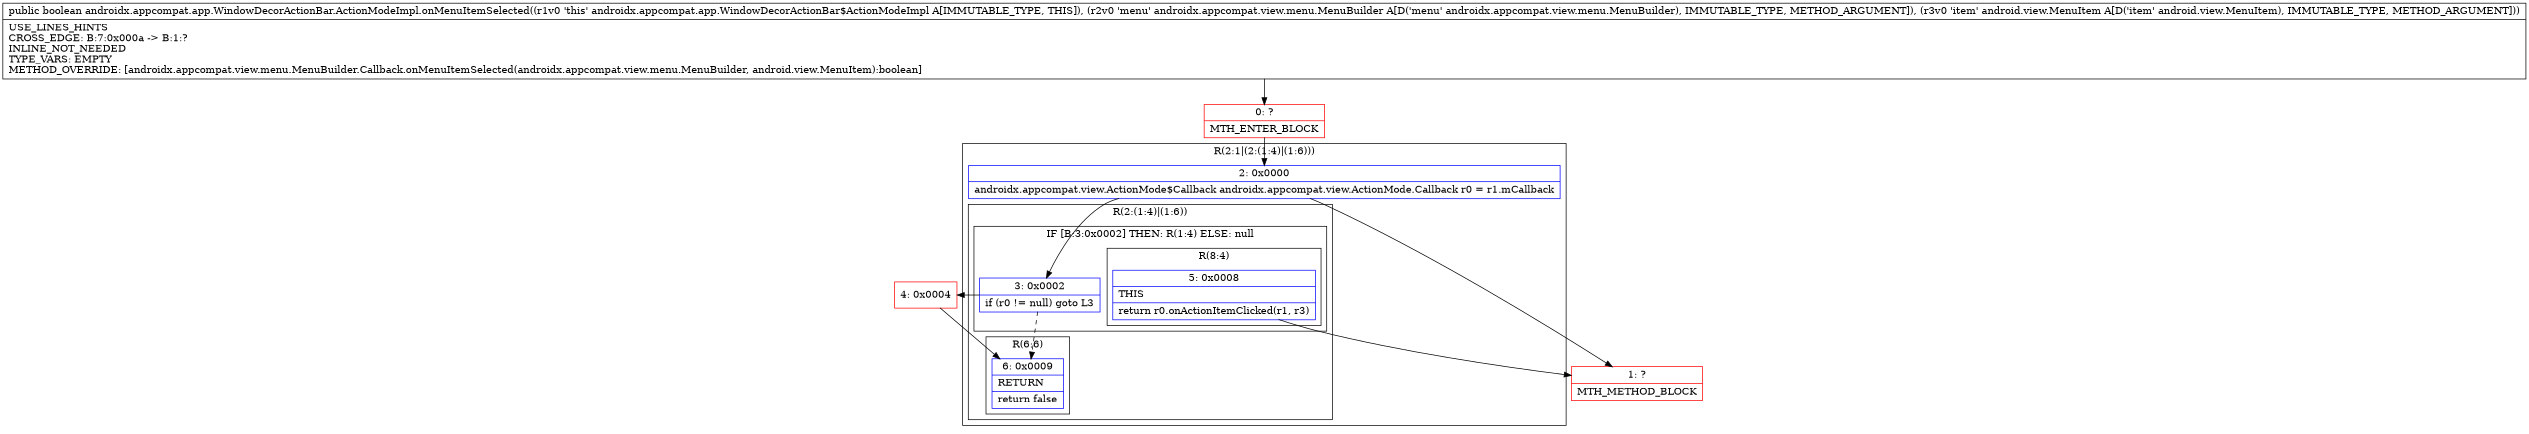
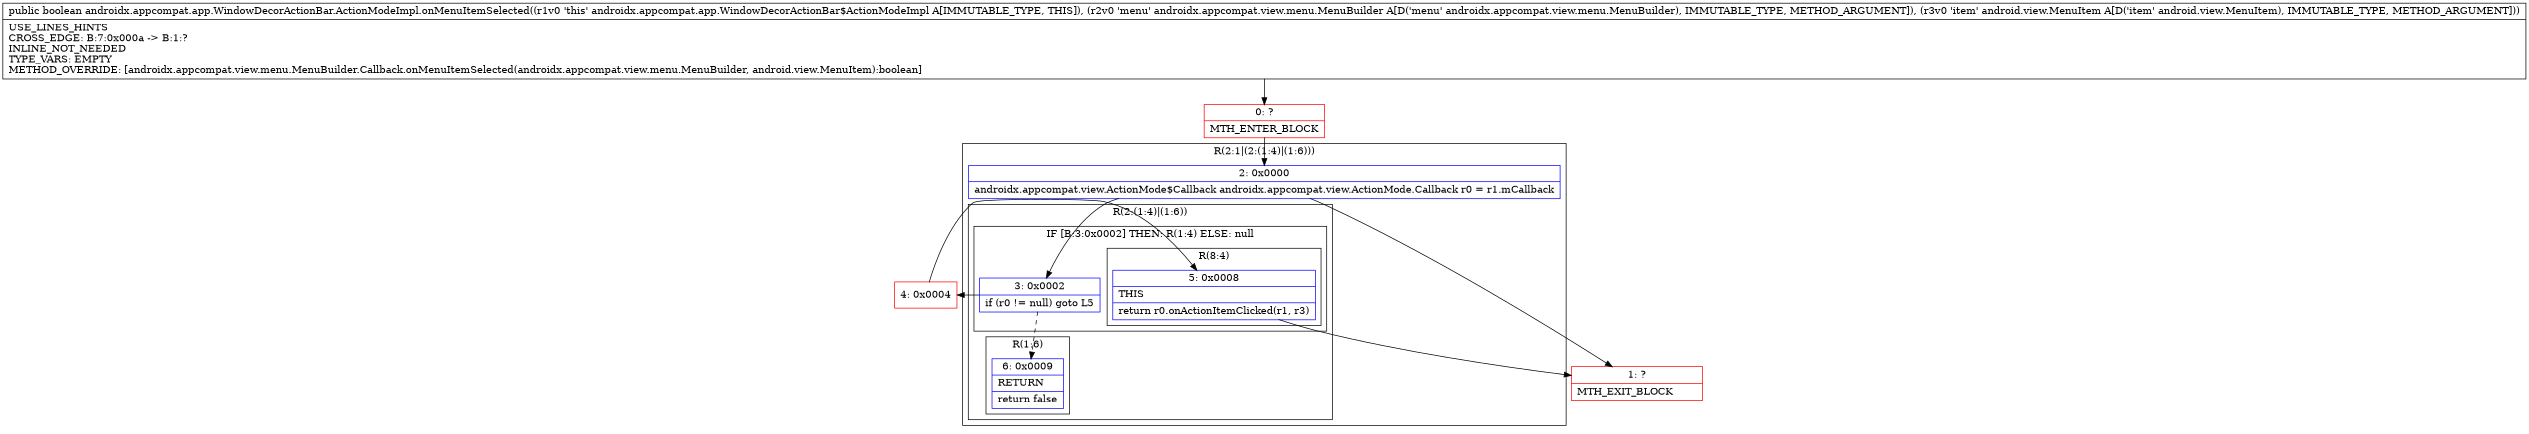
(1040, 303) -> (1040, 303)
(973, 336) -> (1048, 199)
(1028, 345) -> (1028, 345)
(1637, 392) -> (1625, 392)
